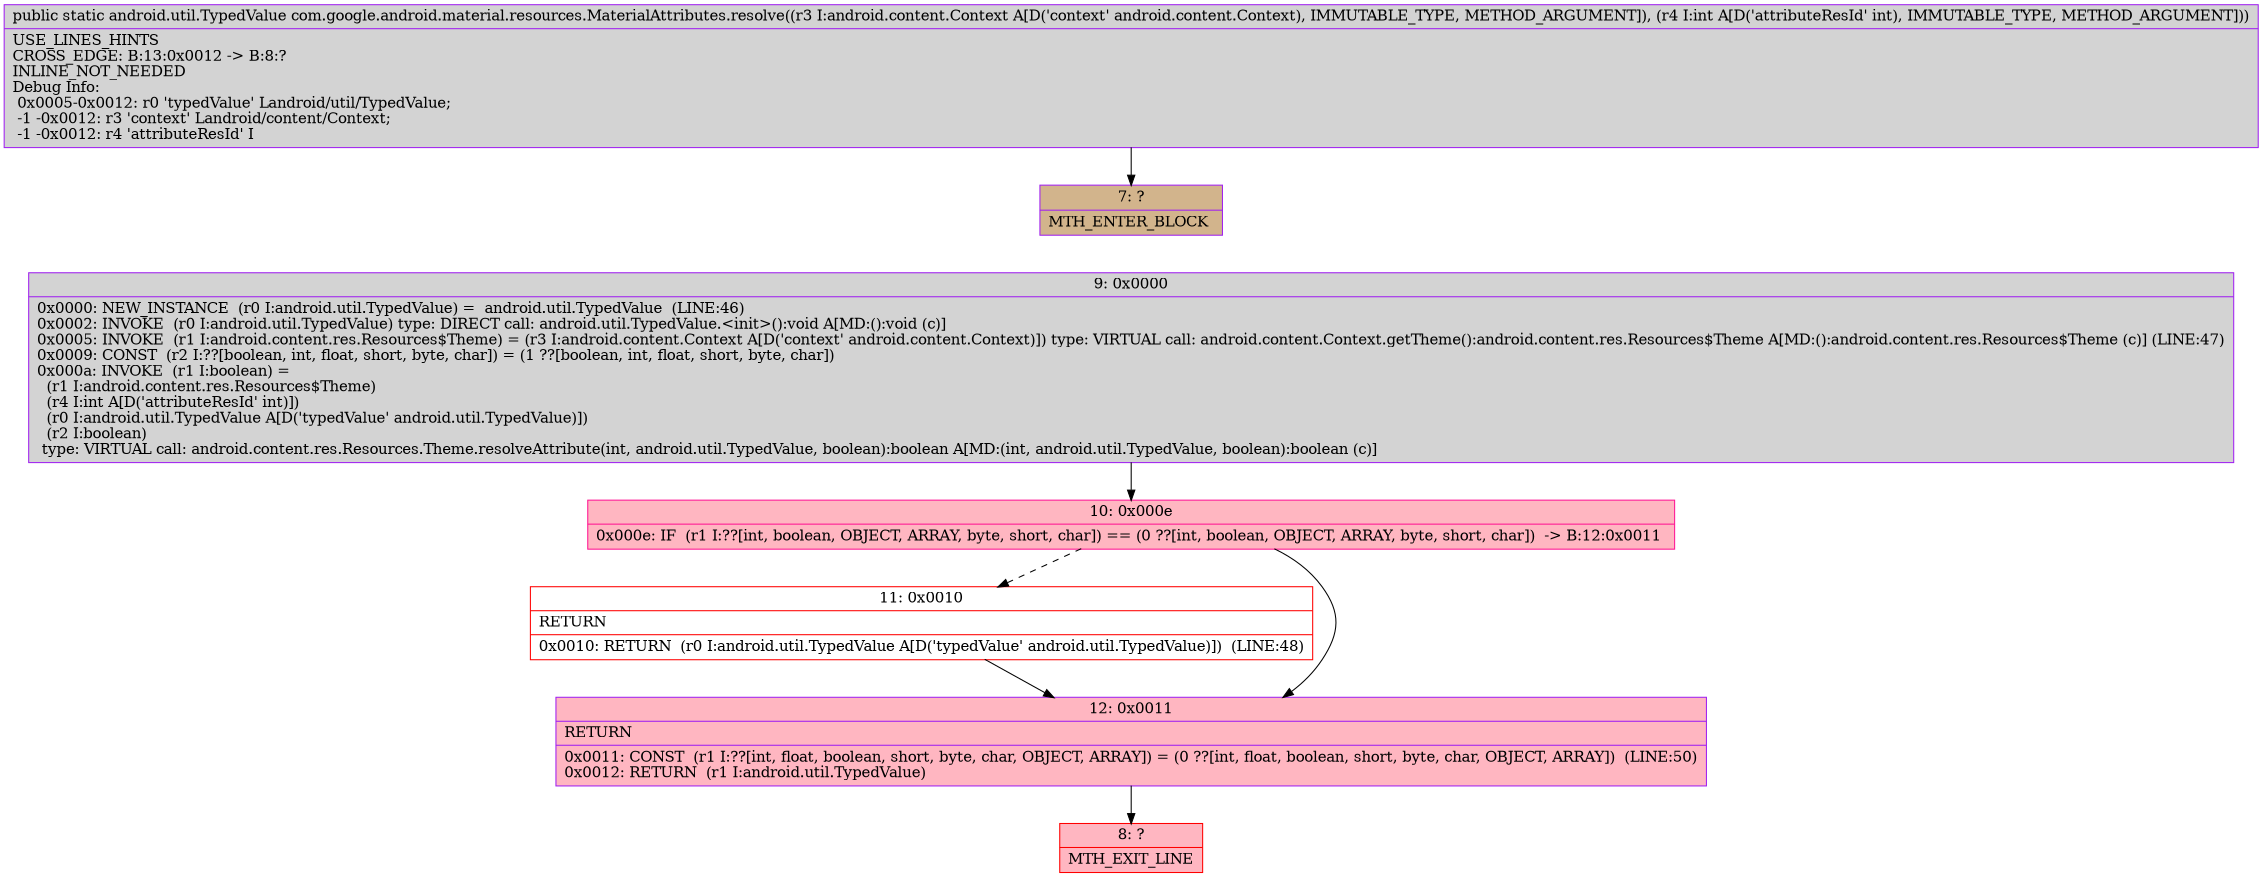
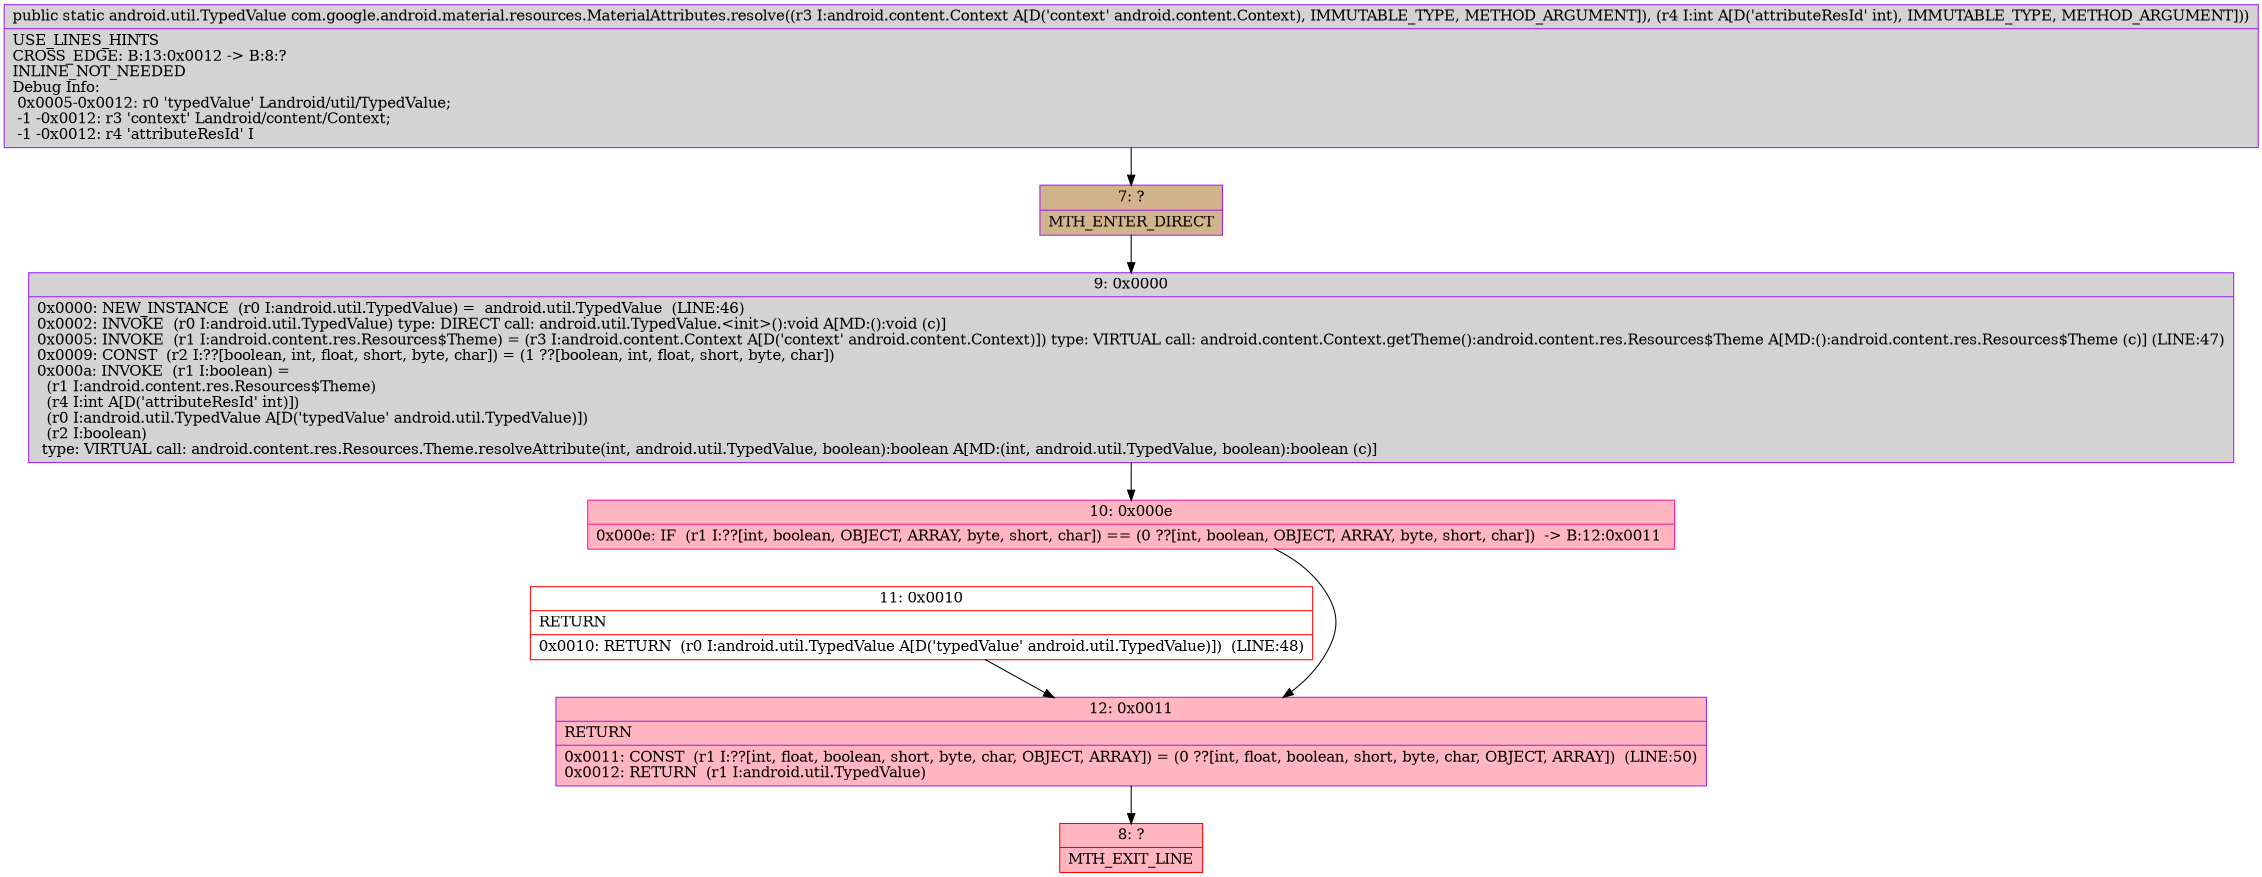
(1129, 222) -> (1131, 222)
none -> (1131, 249)
(1044, 566) -> none
